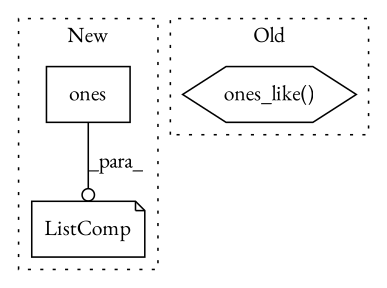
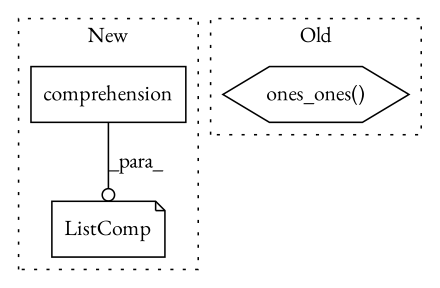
(88, 94) -> (108, 94)
(269, 94) -> (316, 94)
